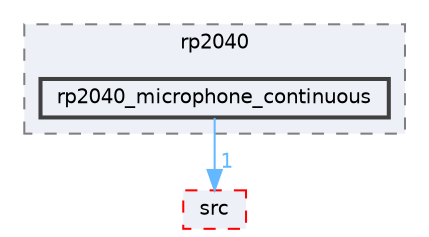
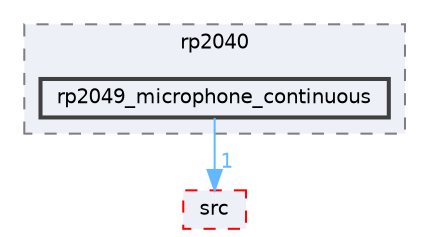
(215, 98) -> (215, 98)
